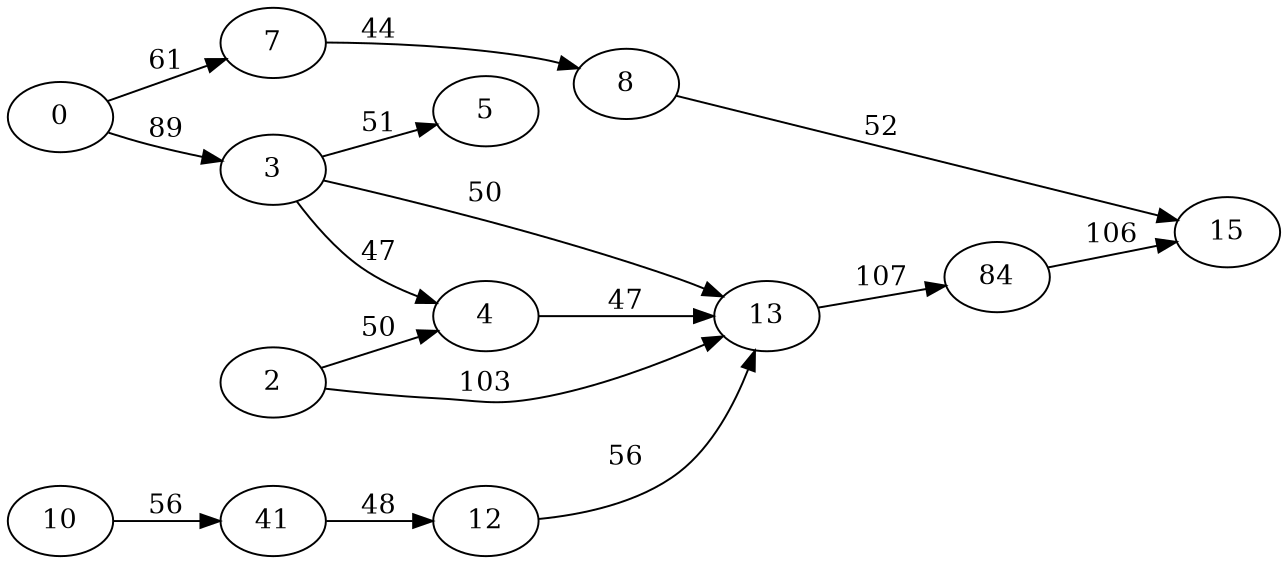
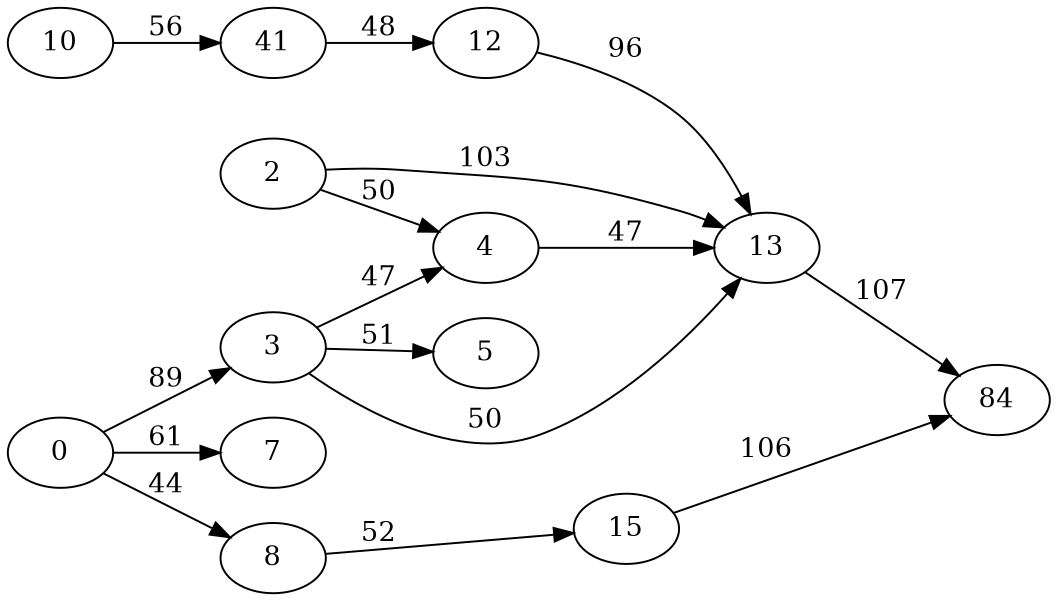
(443, 47) -> (158, 501)
(1103, 257) -> (803, 468)
(626, 458) -> (626, 50)
